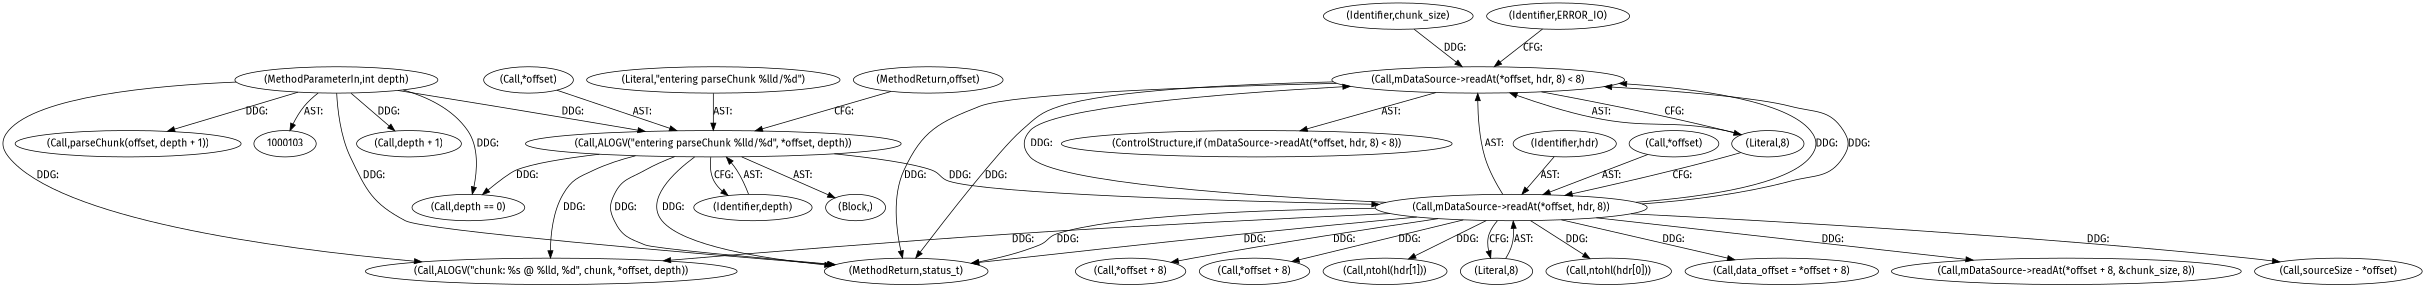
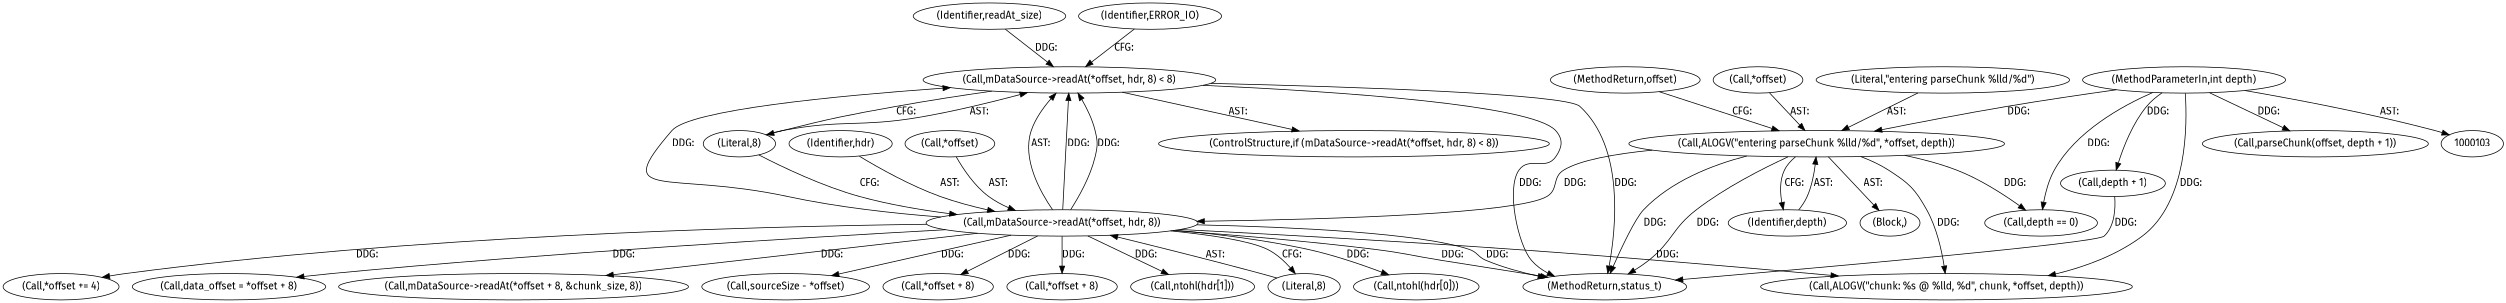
(1398, 16) -> (989, 16)
(540, 239) -> (1915, 259)
none -> (61, 287)
